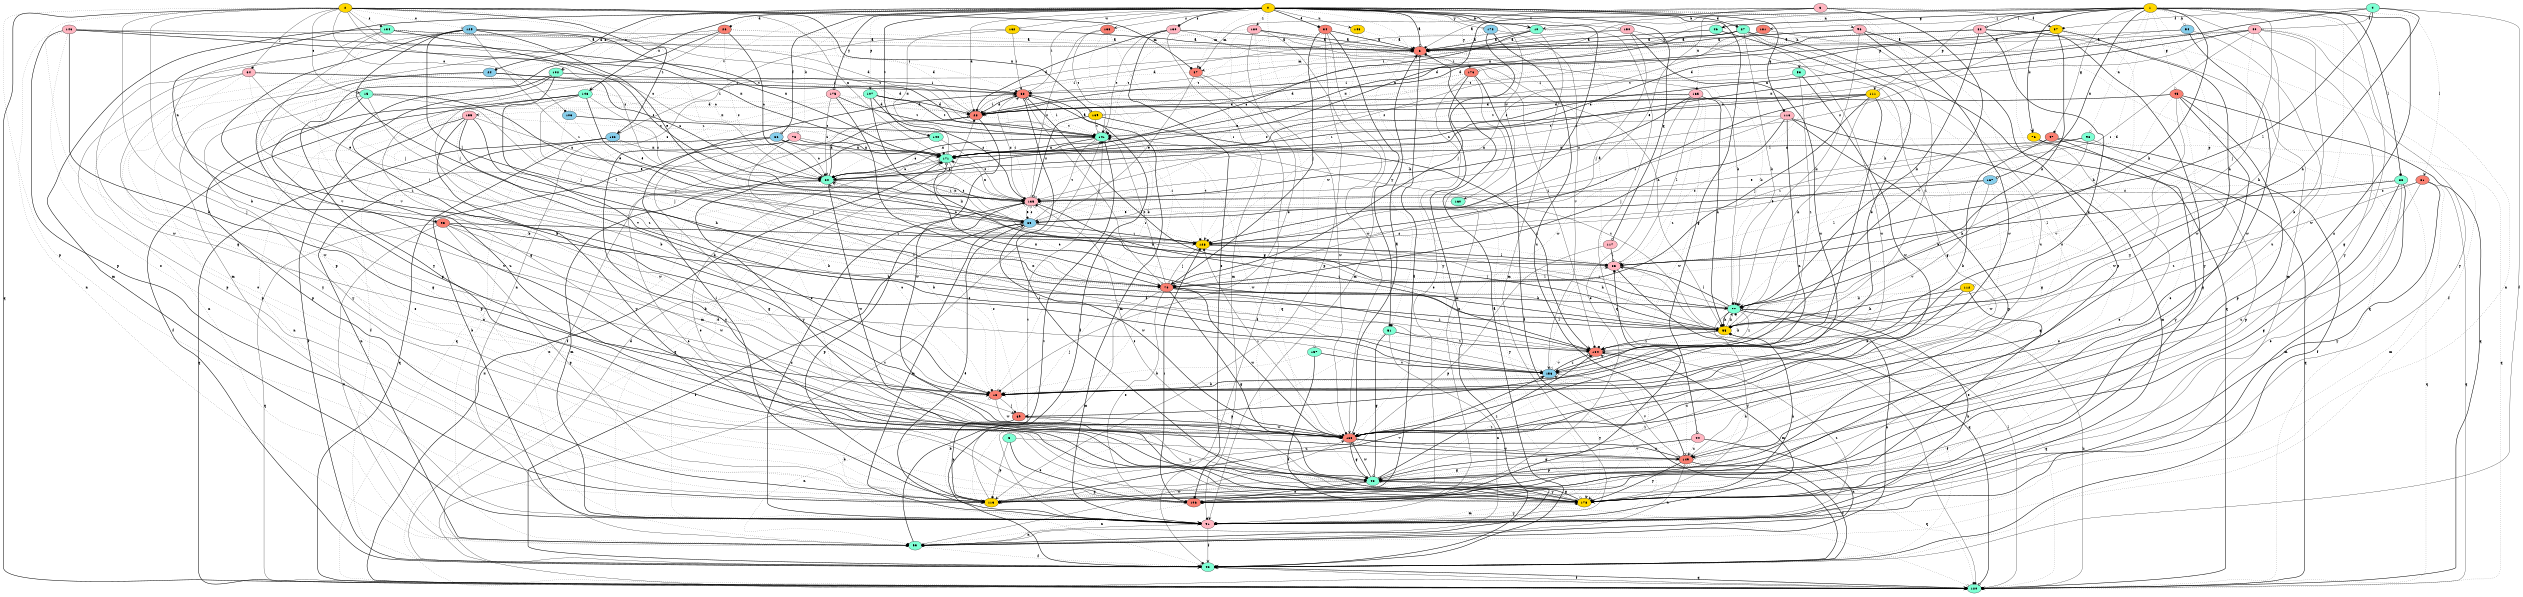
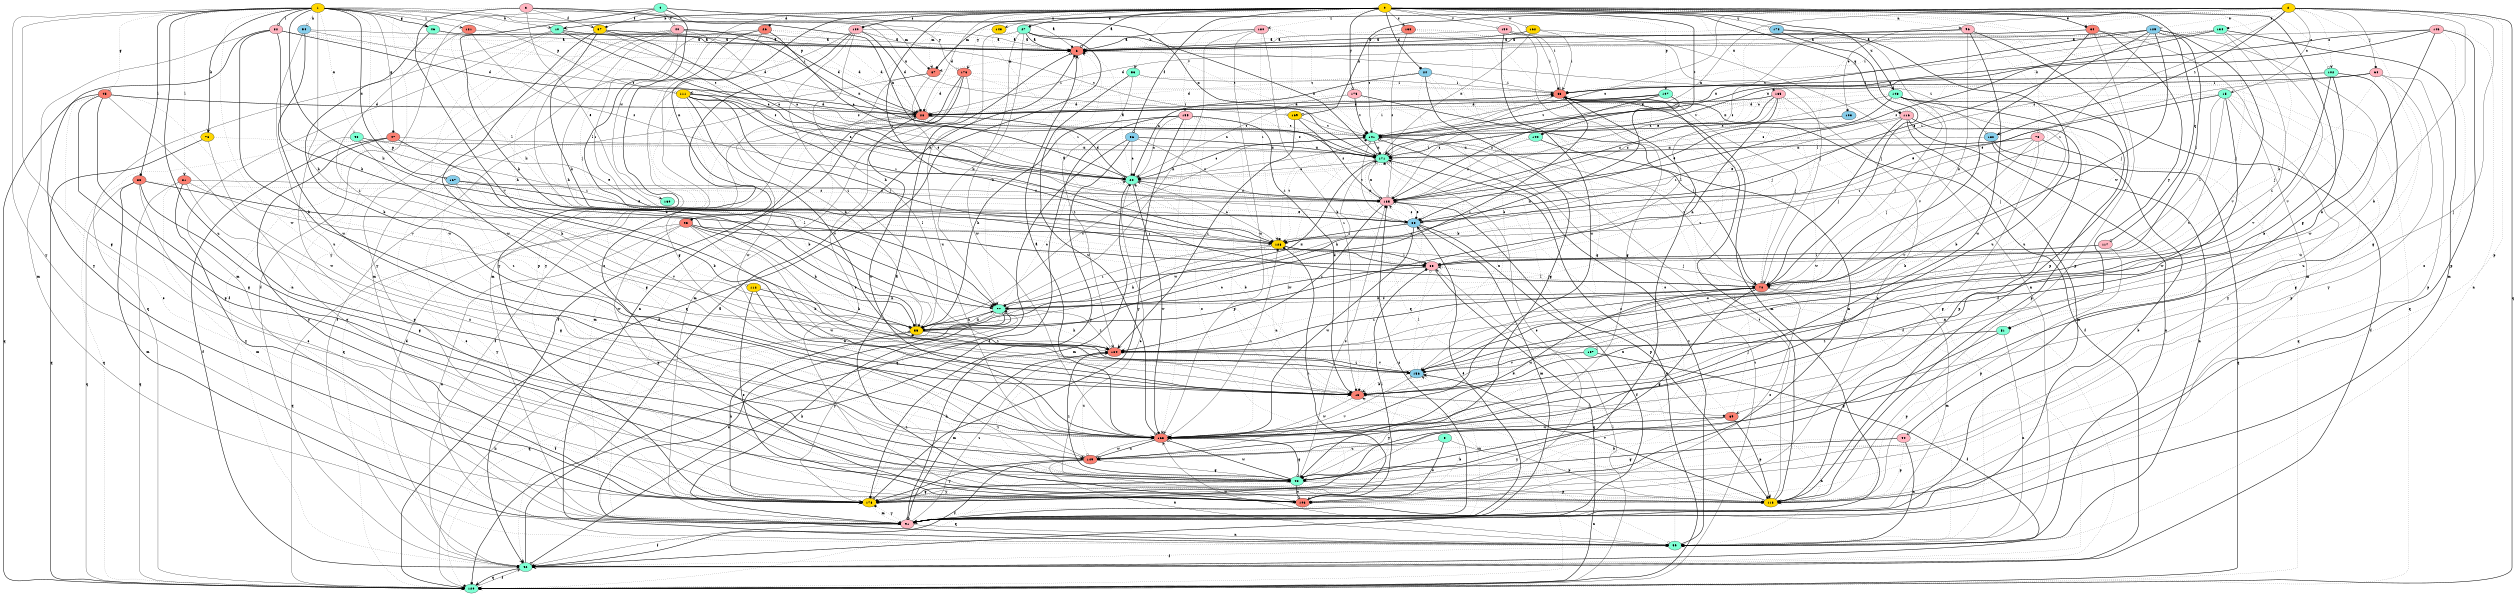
(2117, 137) -> (512, 137)
(2401, 180) -> (139, 180)
(1594, 371) -> (2116, 408)
(2401, 582) -> (86, 556)
